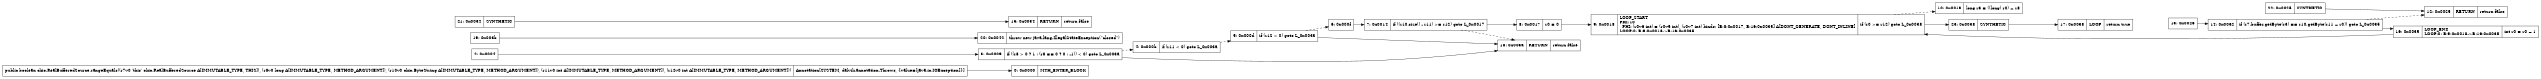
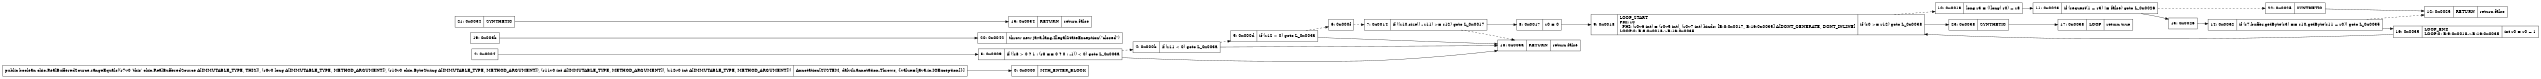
none -> (2095, 8)
(1357, 25) -> (1357, 25)
none -> (1357, 46)
